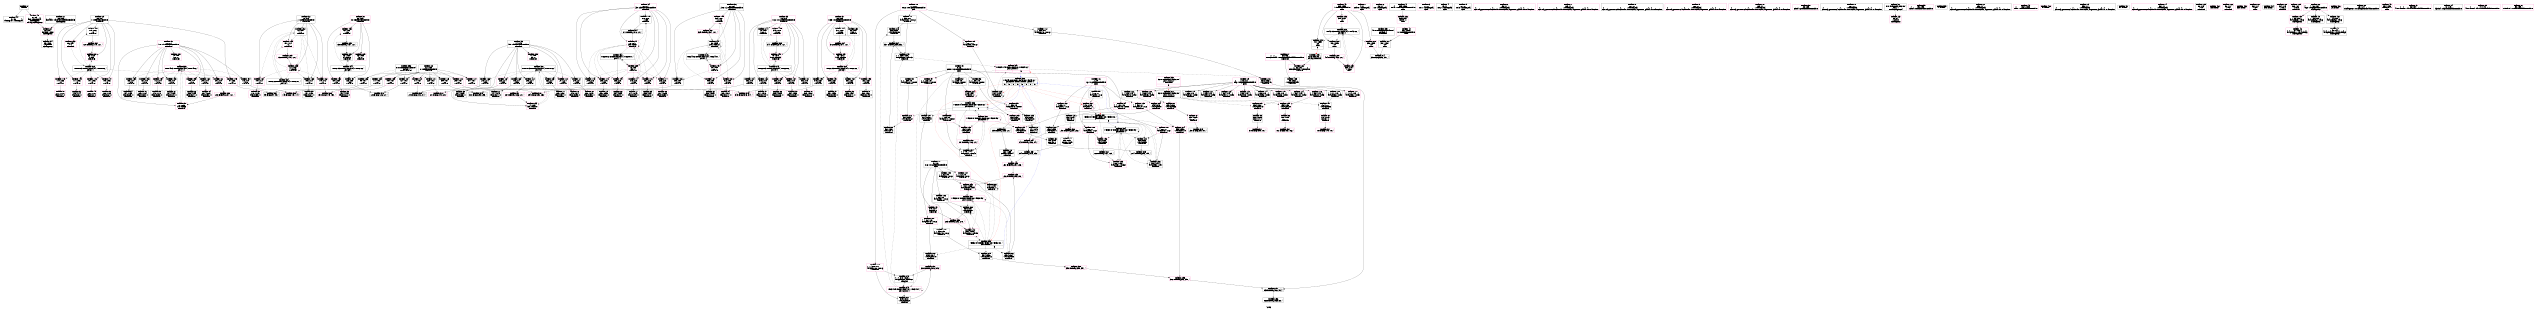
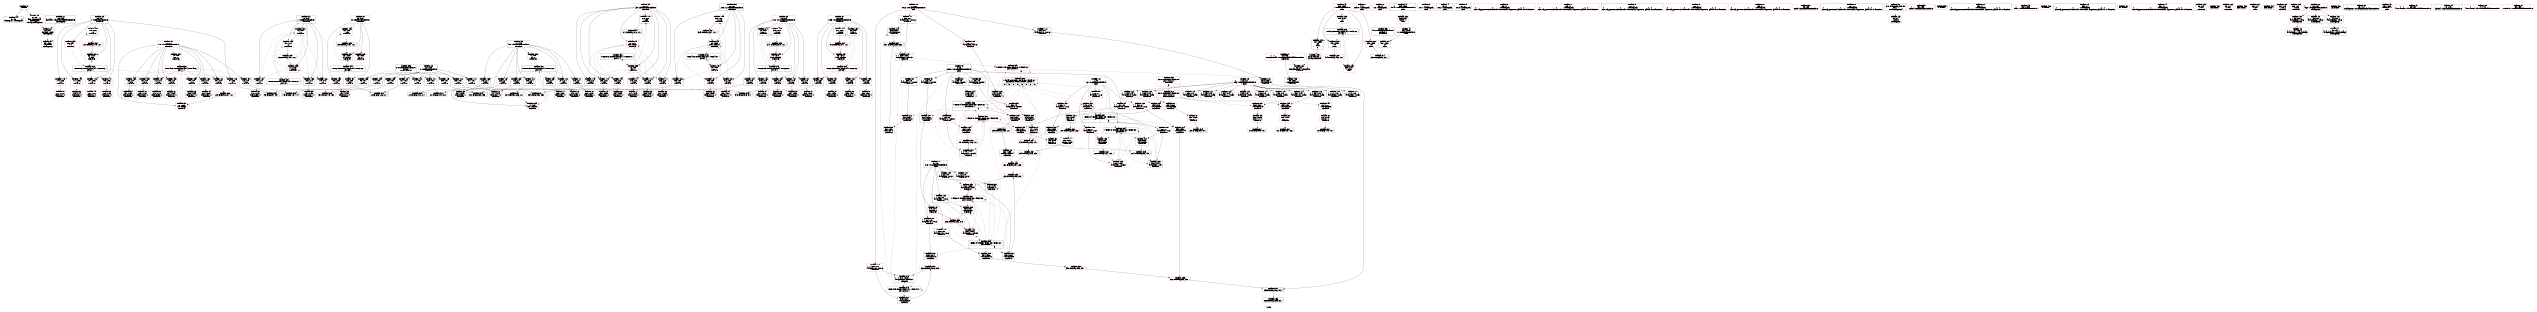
(618, 68) -> (589, 33)
